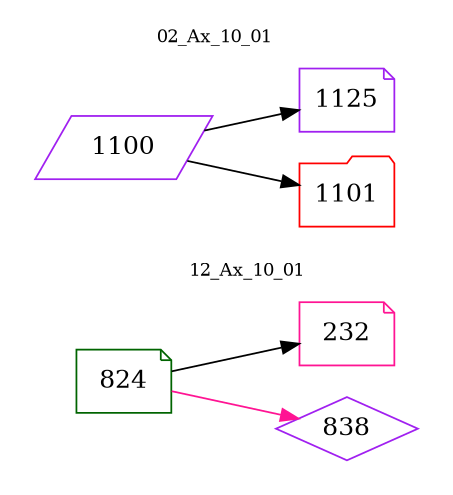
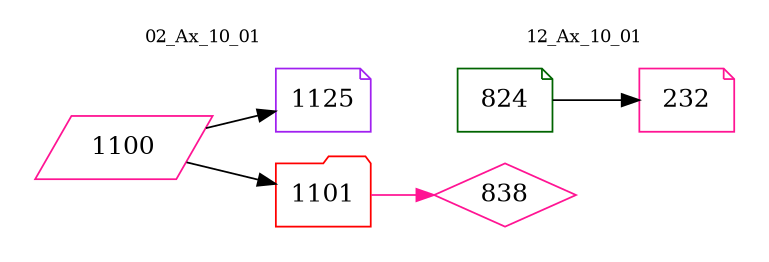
(124, 148) -> (124, 148)
(226, 403) -> (396, 195)
(347, 429) -> (505, 195)
